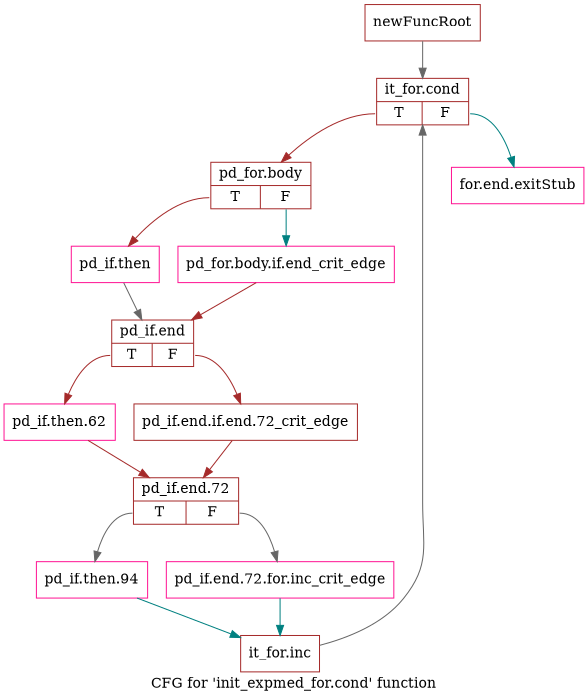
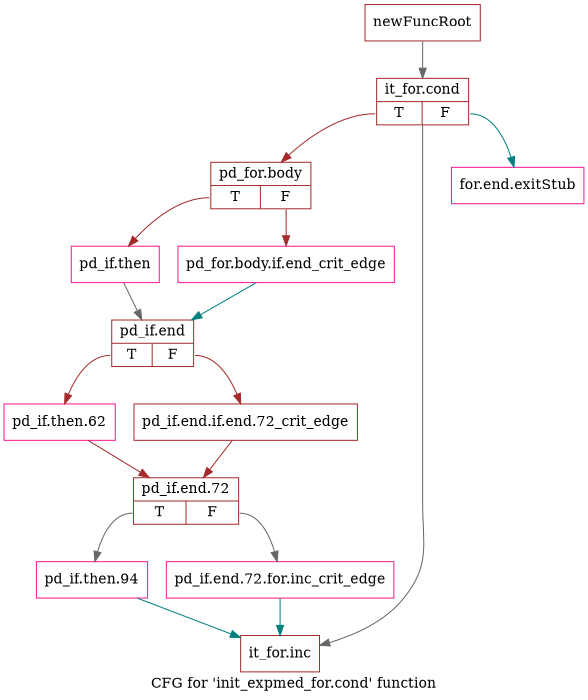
(286, 223) -> (286, 223)
(228, 299) -> (228, 299)
(423, 418) -> (423, 408)
